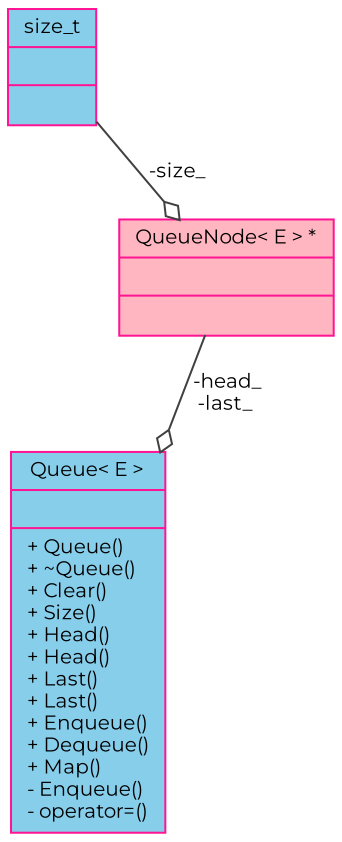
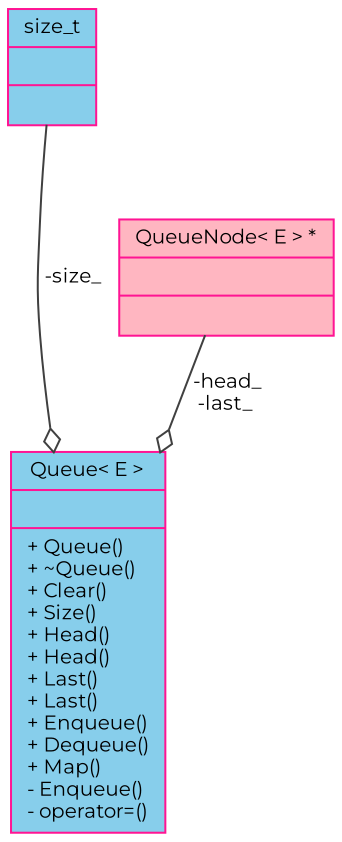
(130, 162) -> (38, 276)
